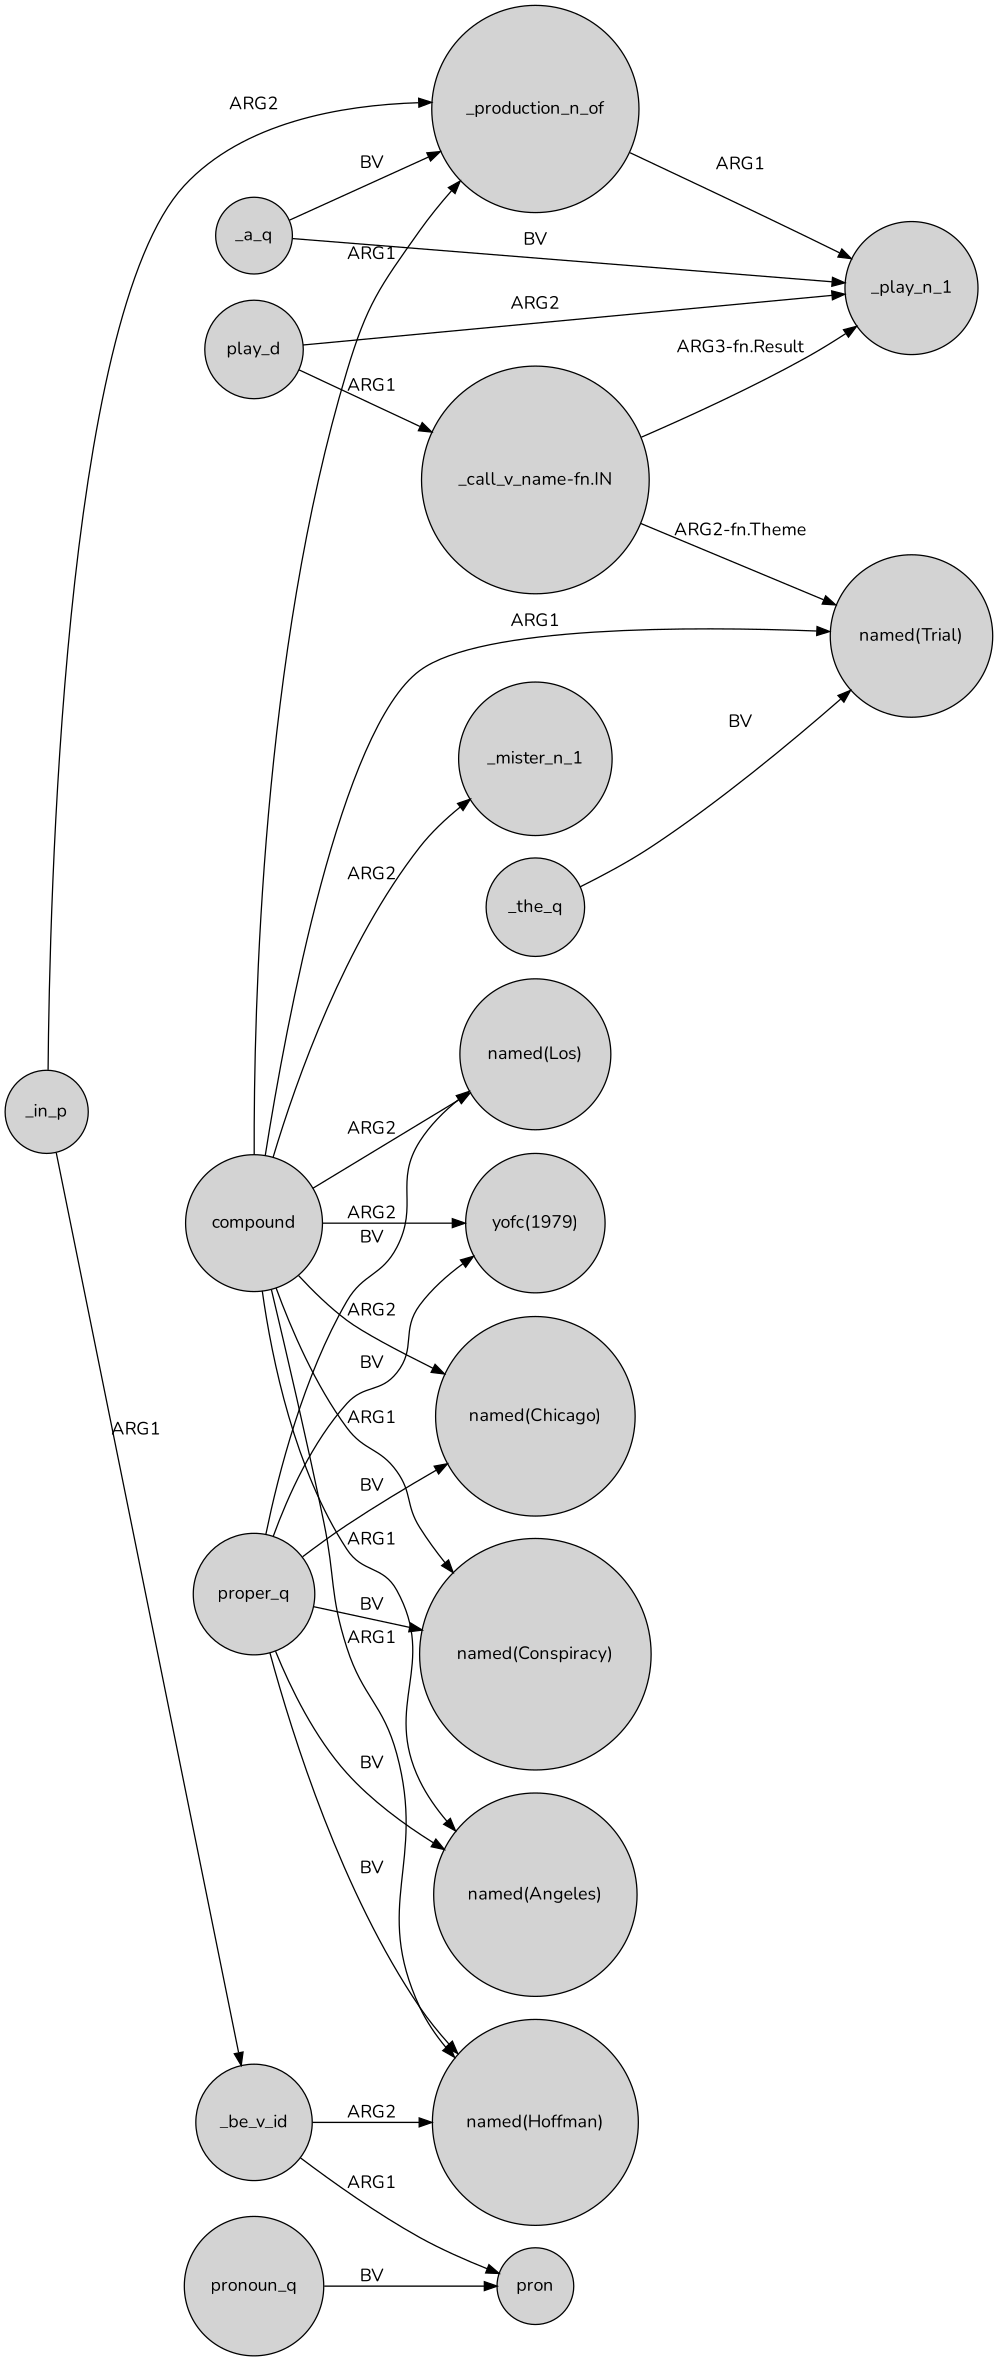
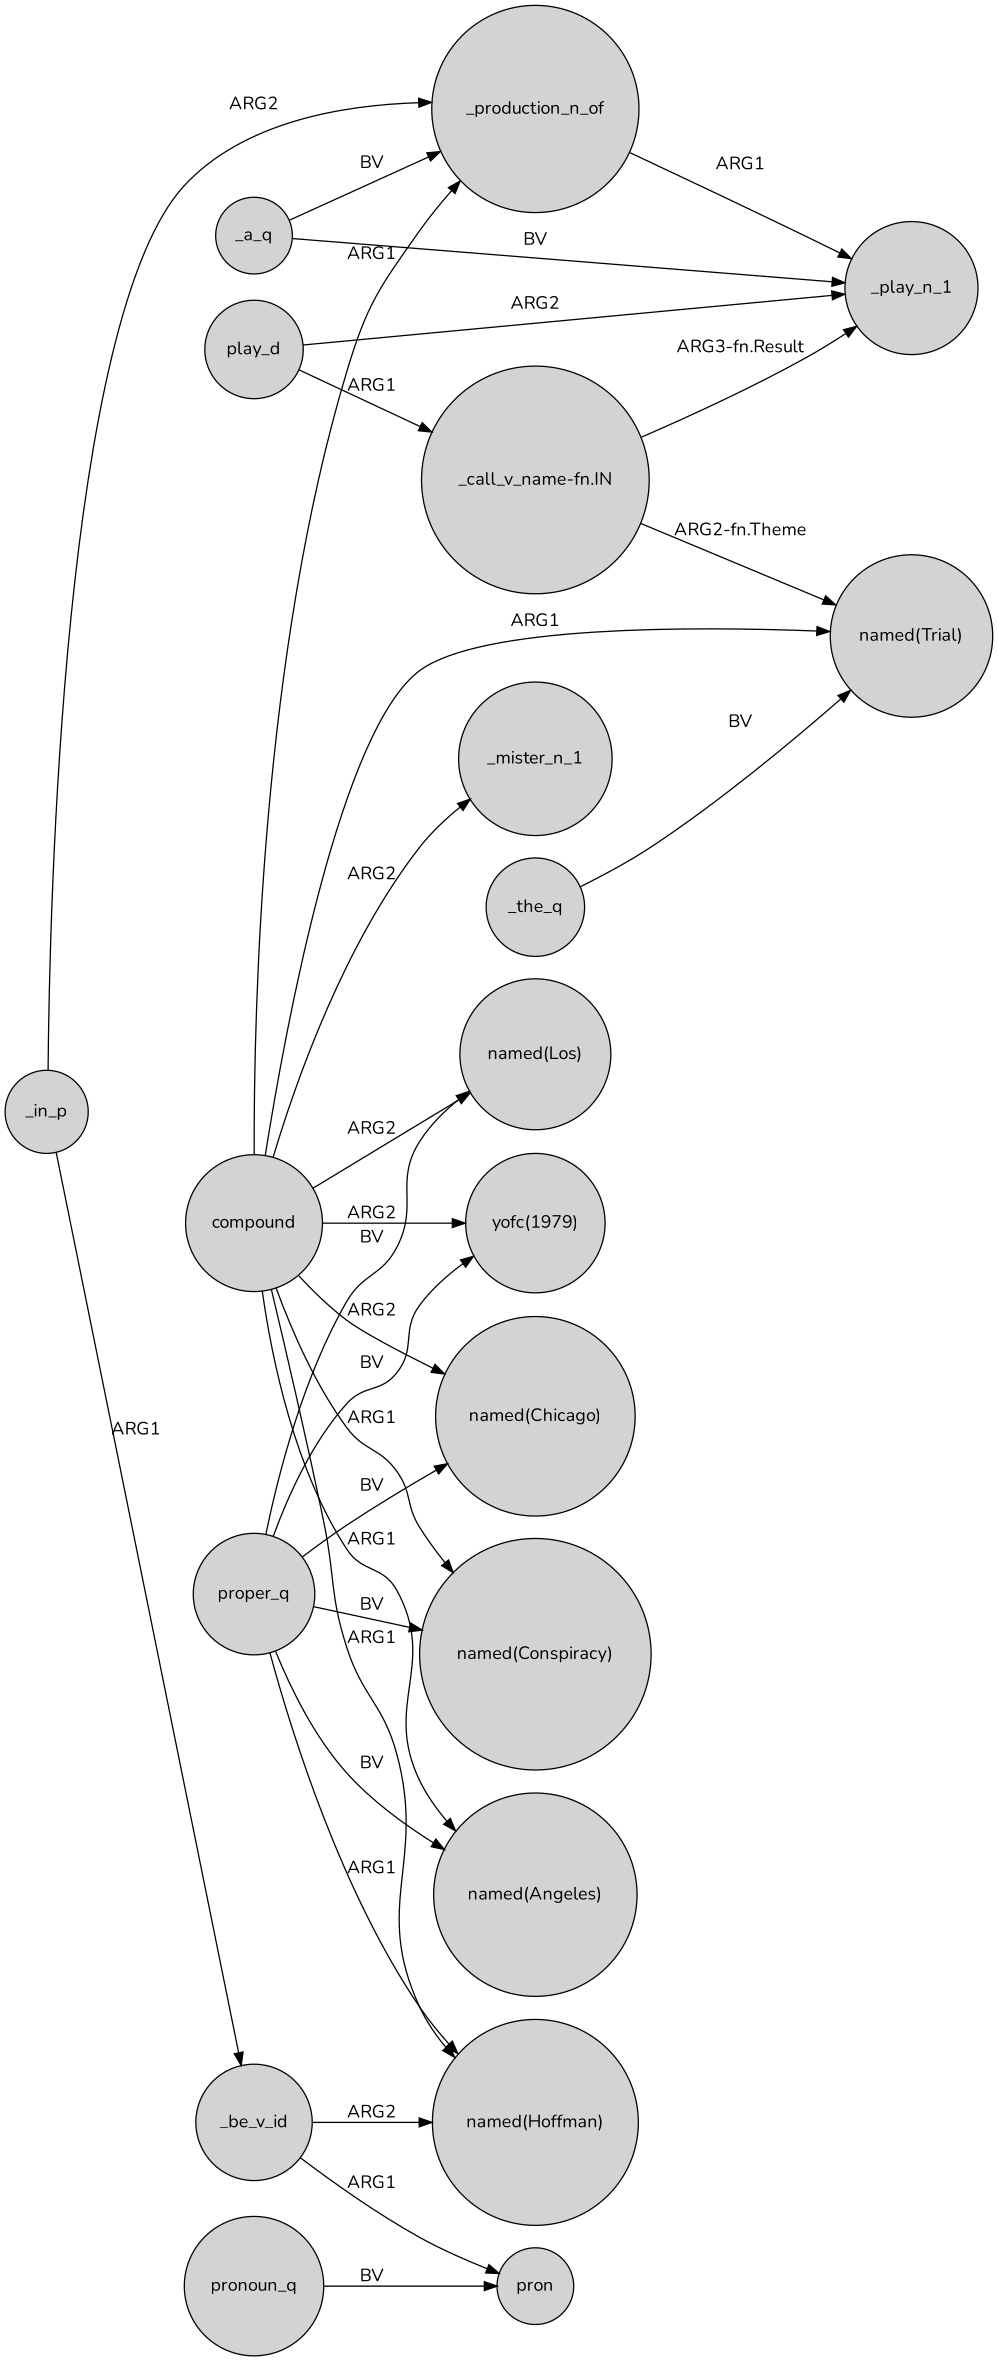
(372, 1868) -> (372, 1868)
